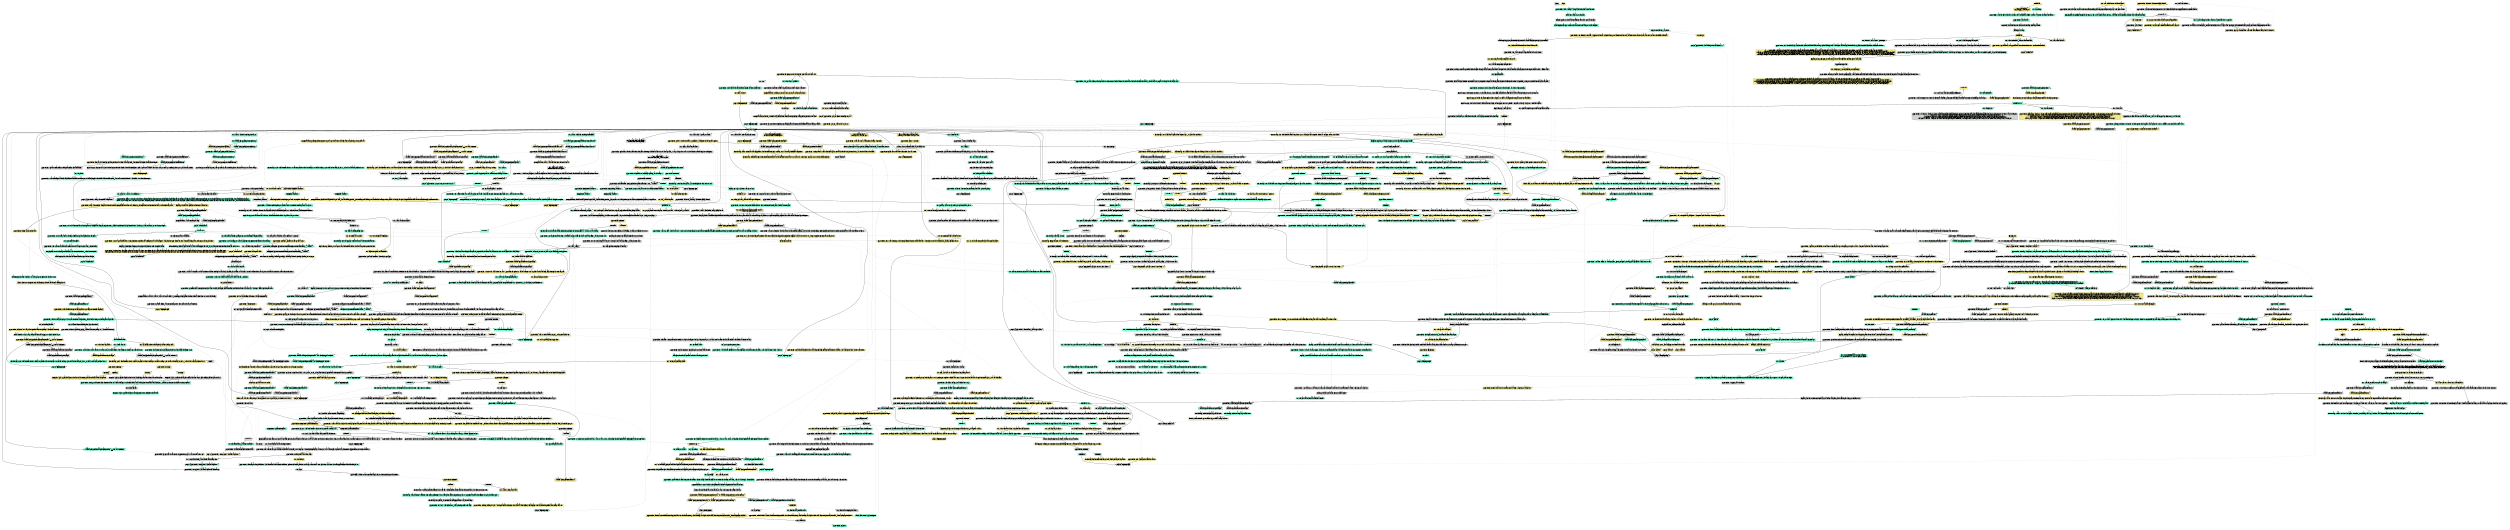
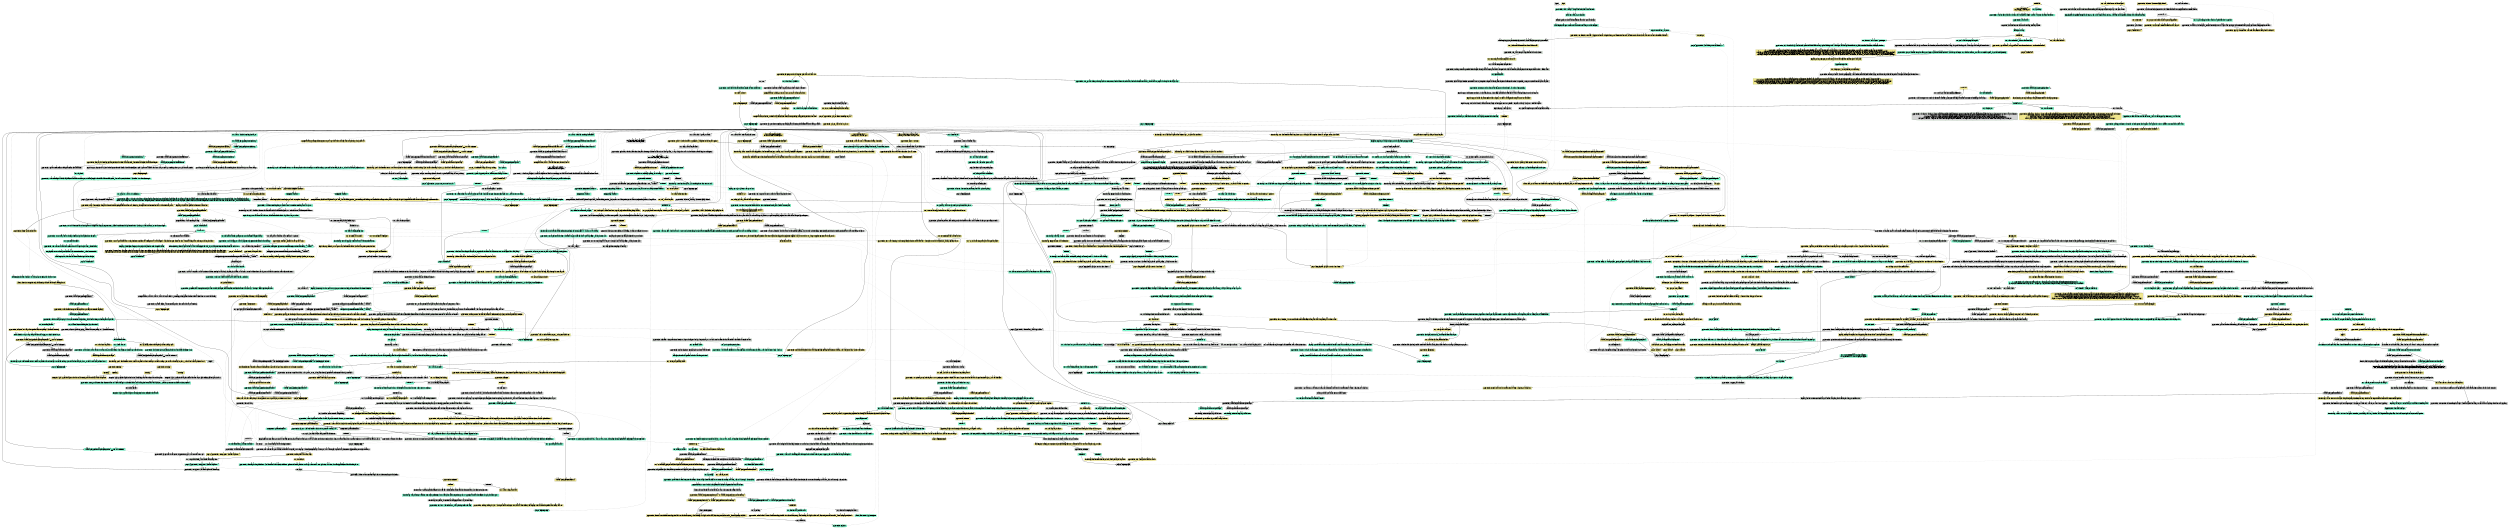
(2136, 18) -> none
